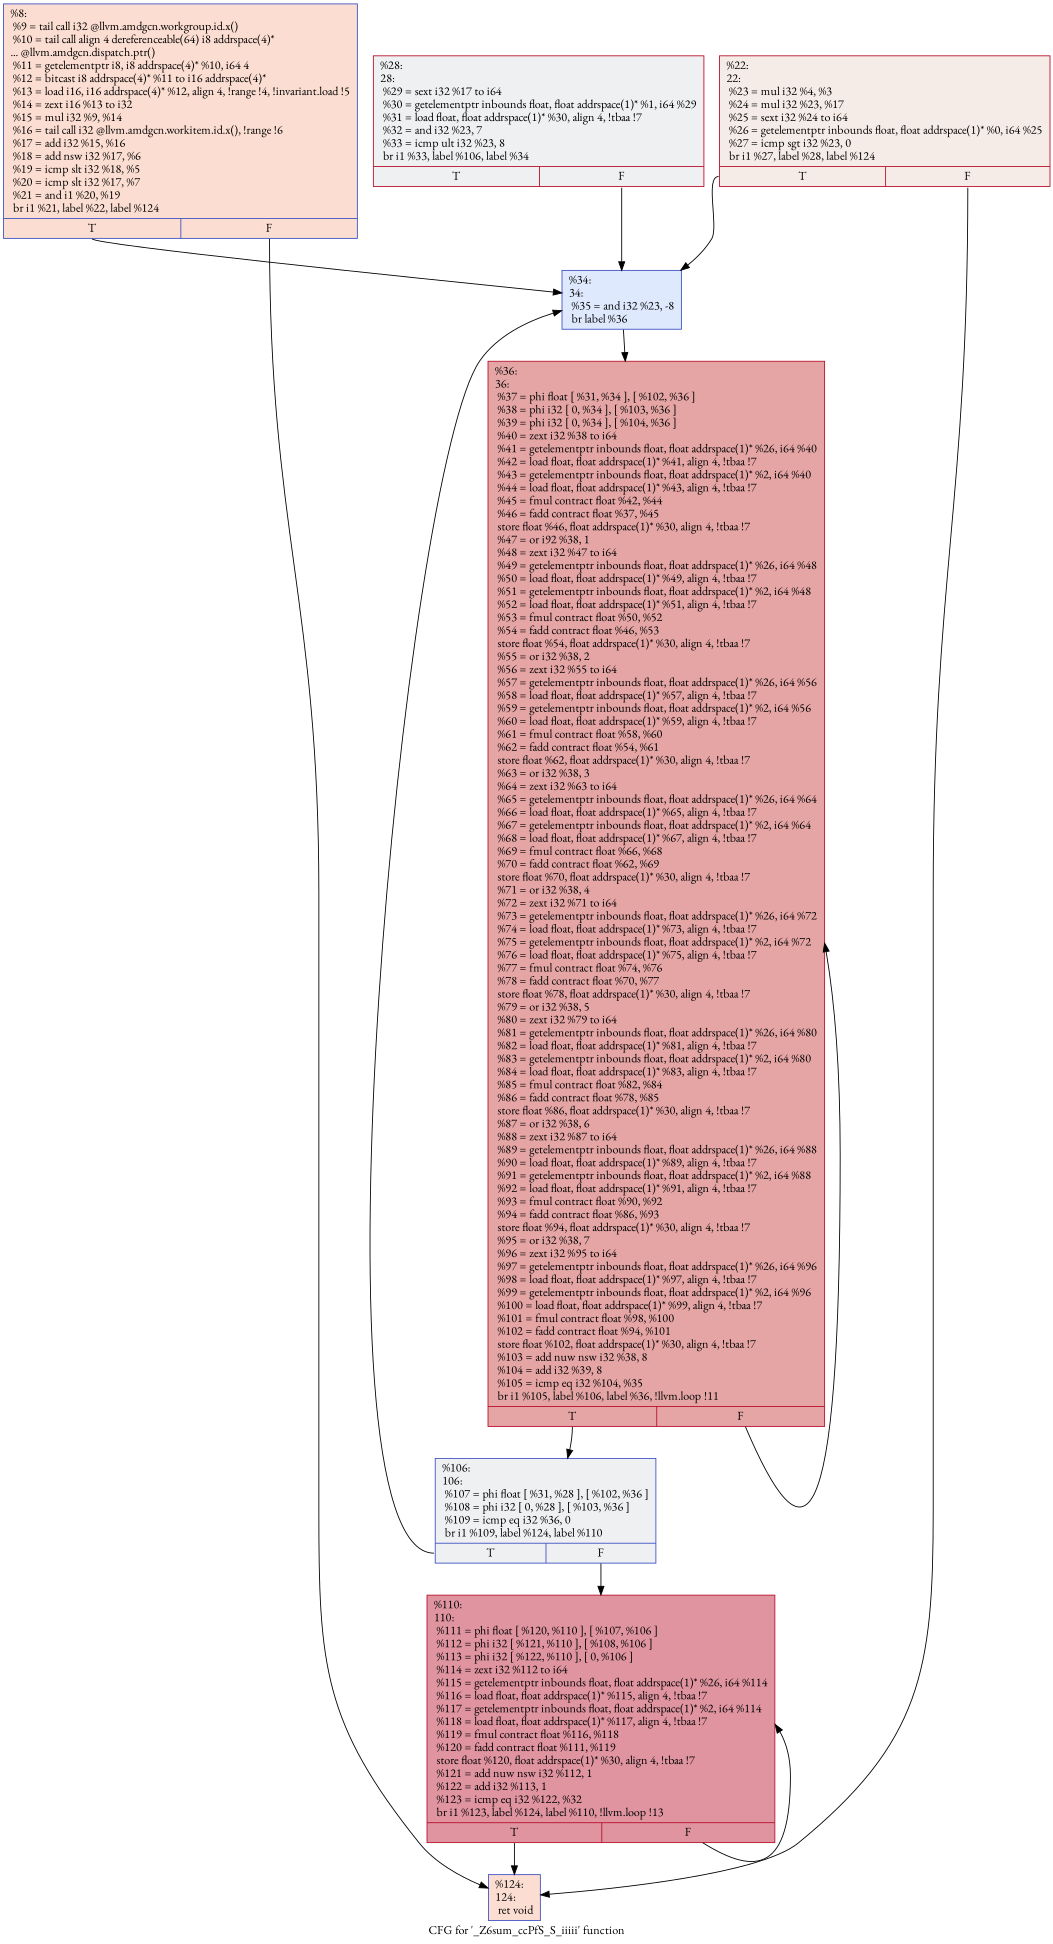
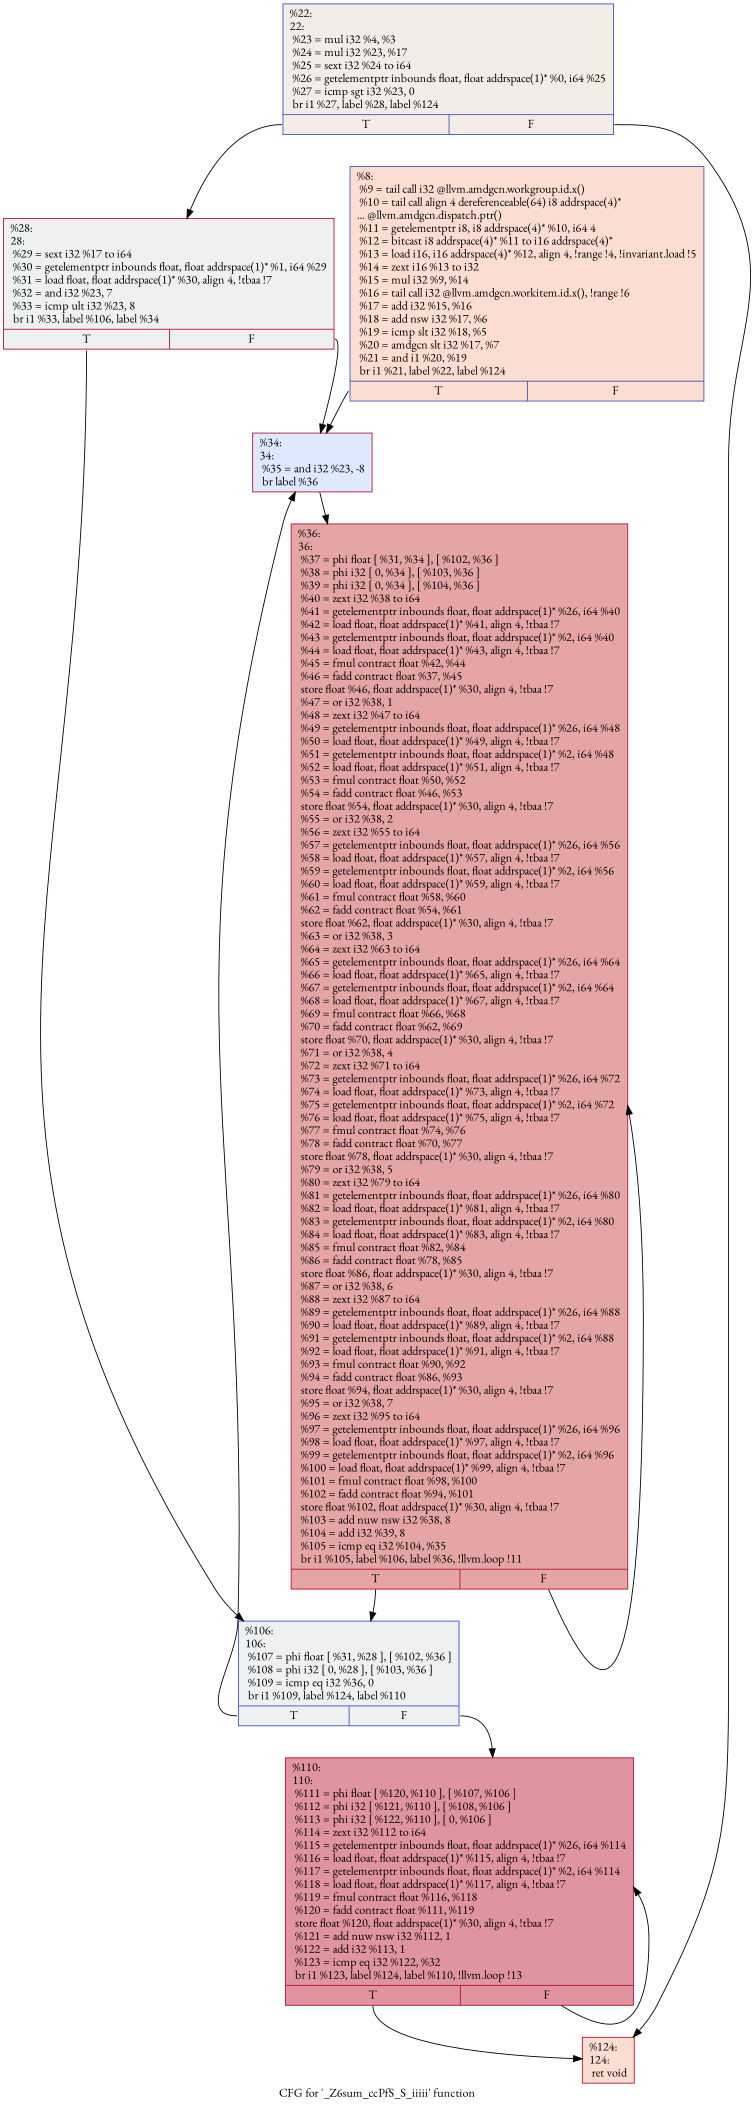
(885, 121) -> (448, 69)
(76, 182) -> (428, 345)
(714, 224) -> (224, 153)
(622, 300) -> (312, 462)
(543, 540) -> (346, 702)
none -> (41, 1003)
(319, 1089) -> none
(514, 1898) -> (608, 2060)
